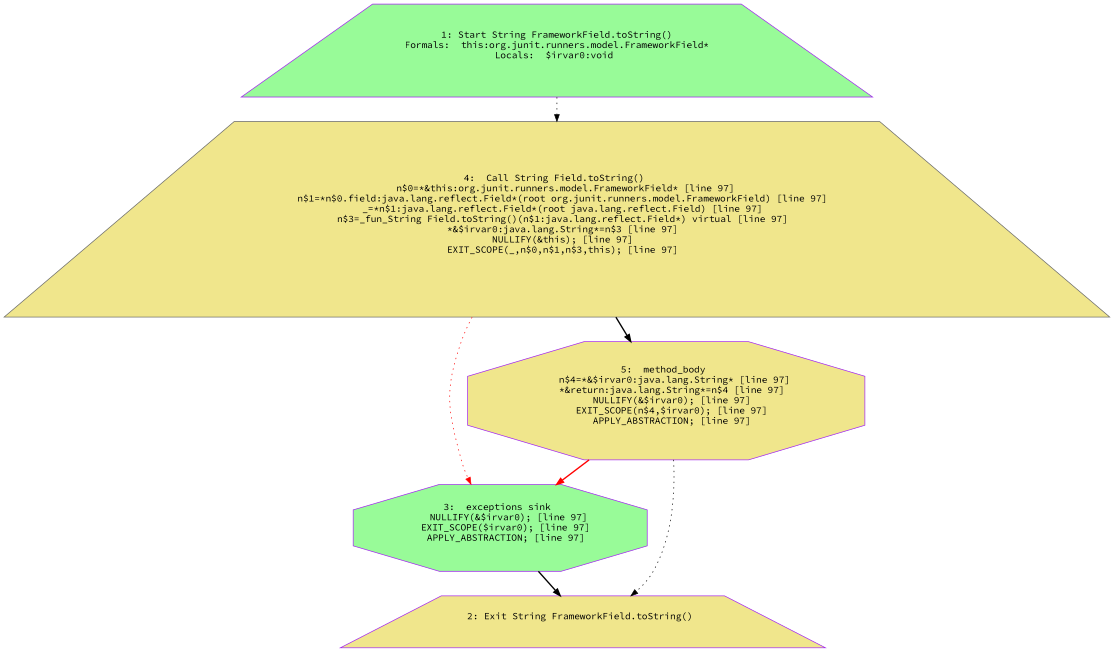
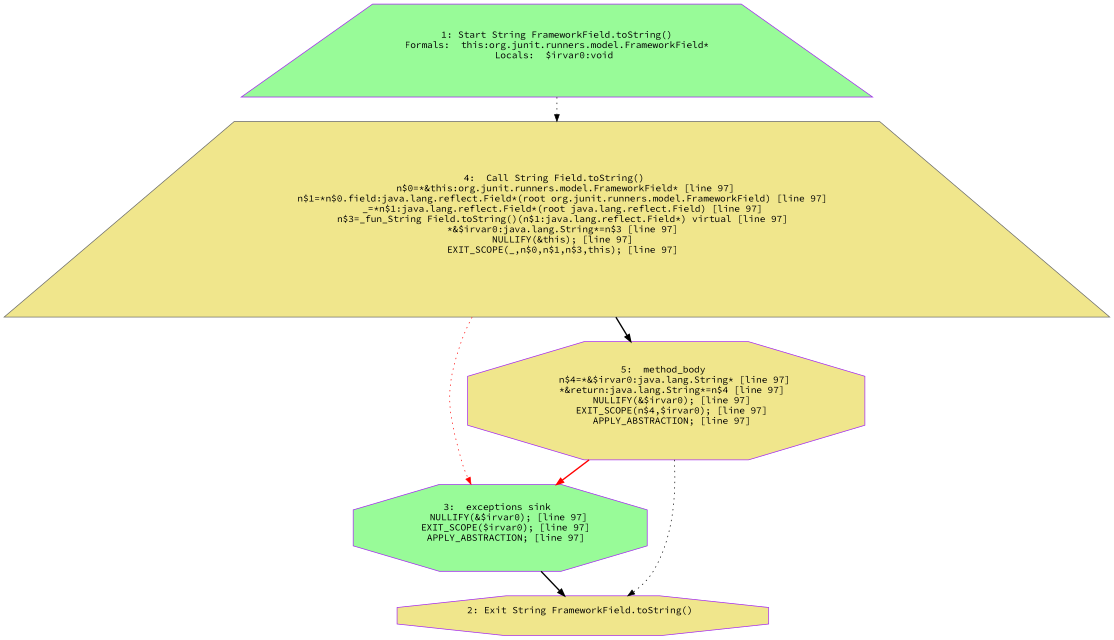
(583, 622) -> (583, 616)
